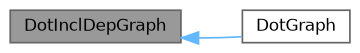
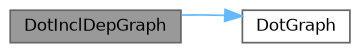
(220, 38) -> (203, 15)
